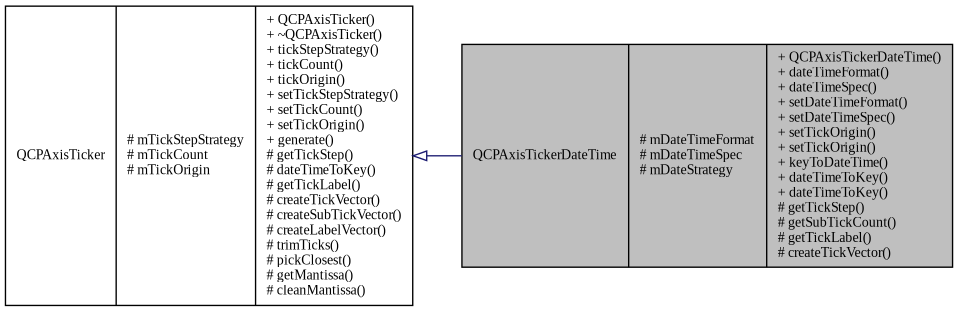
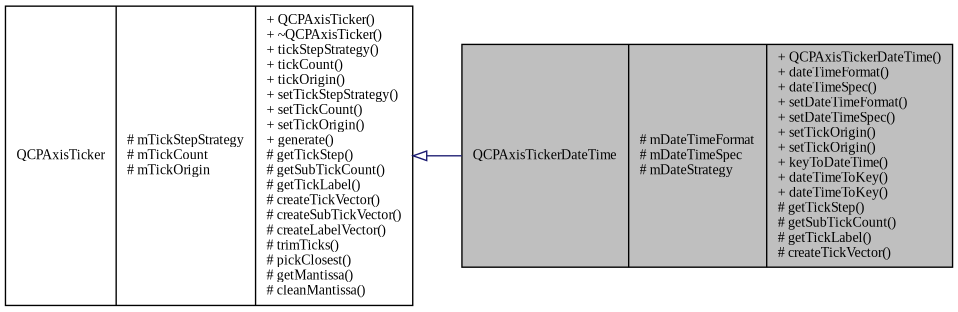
(321, 170) -> (326, 170)
